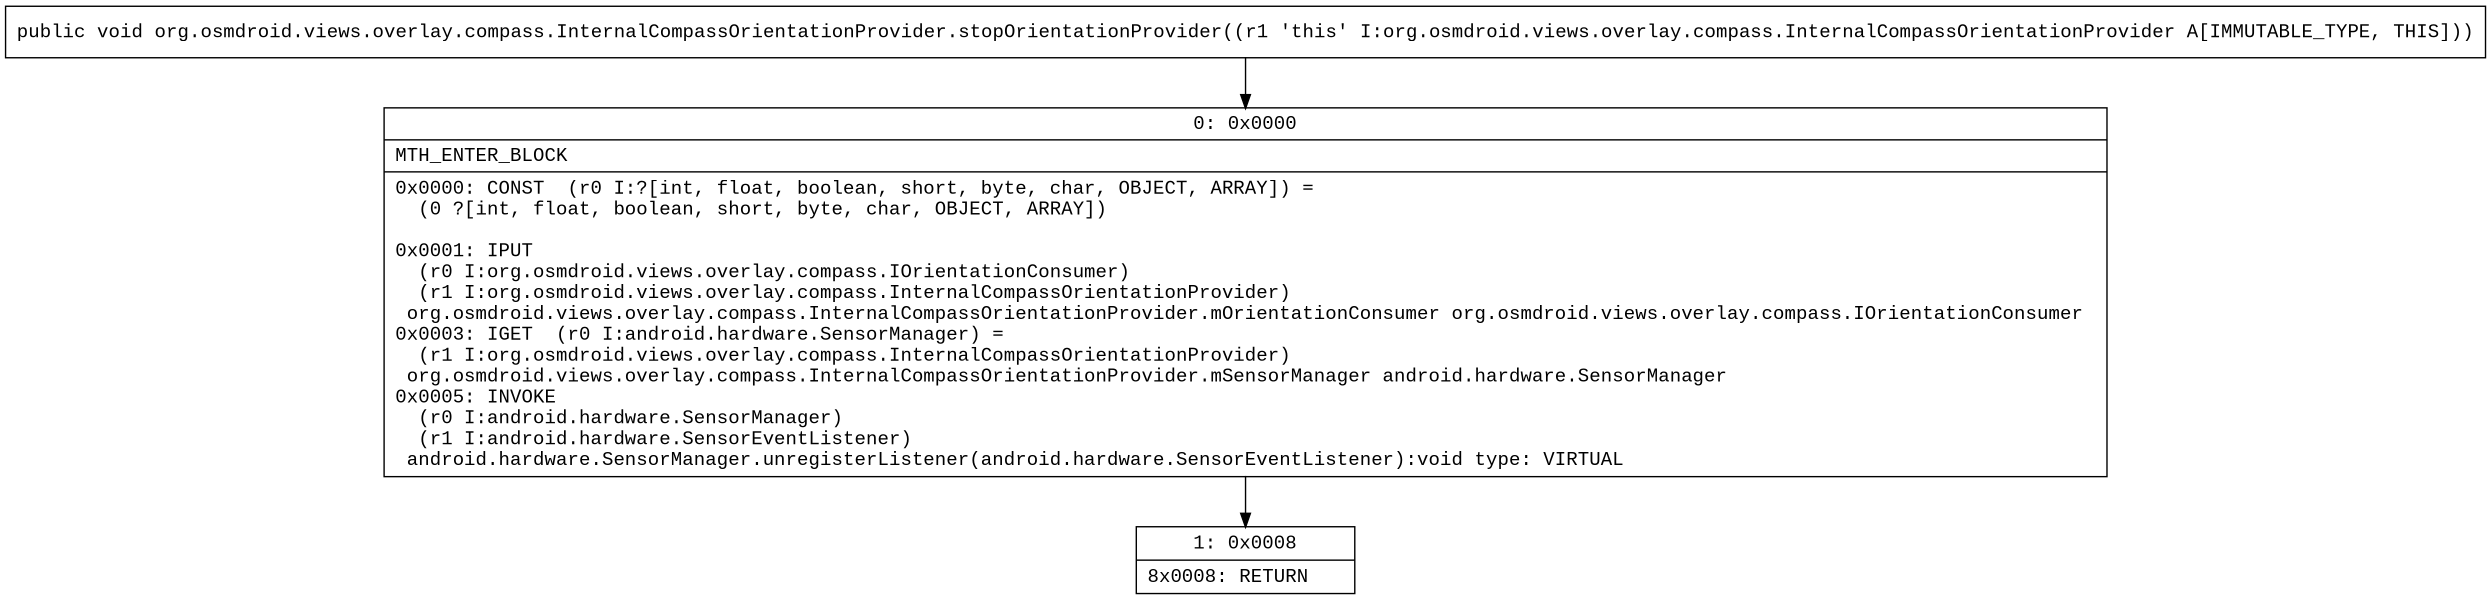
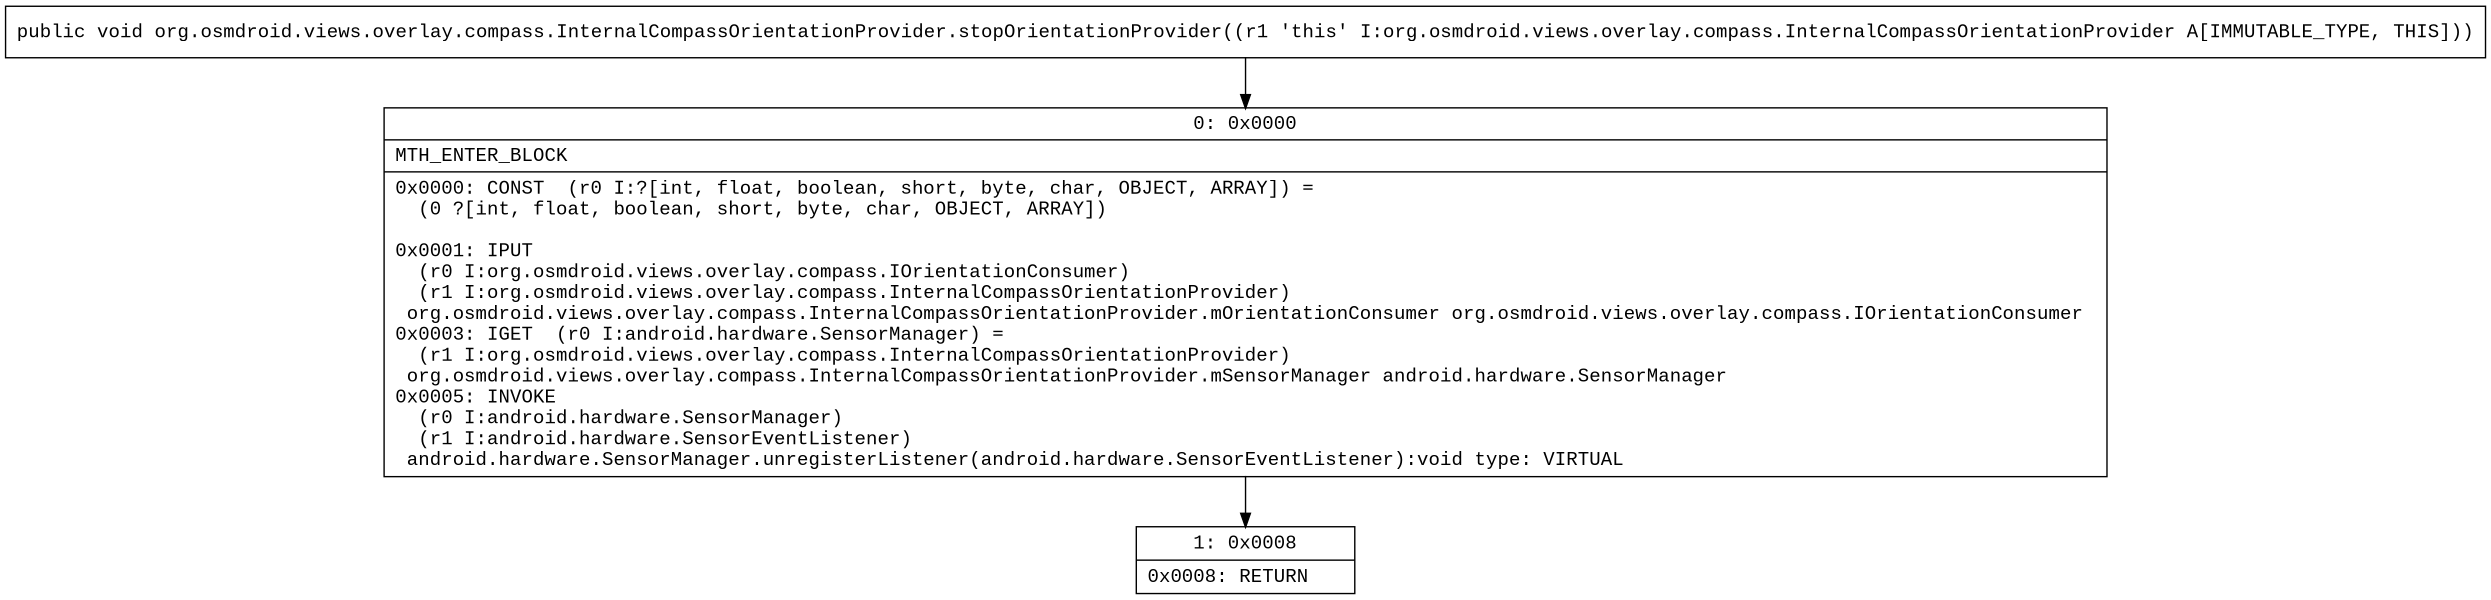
(1246, 576) -> (1246, 576)
